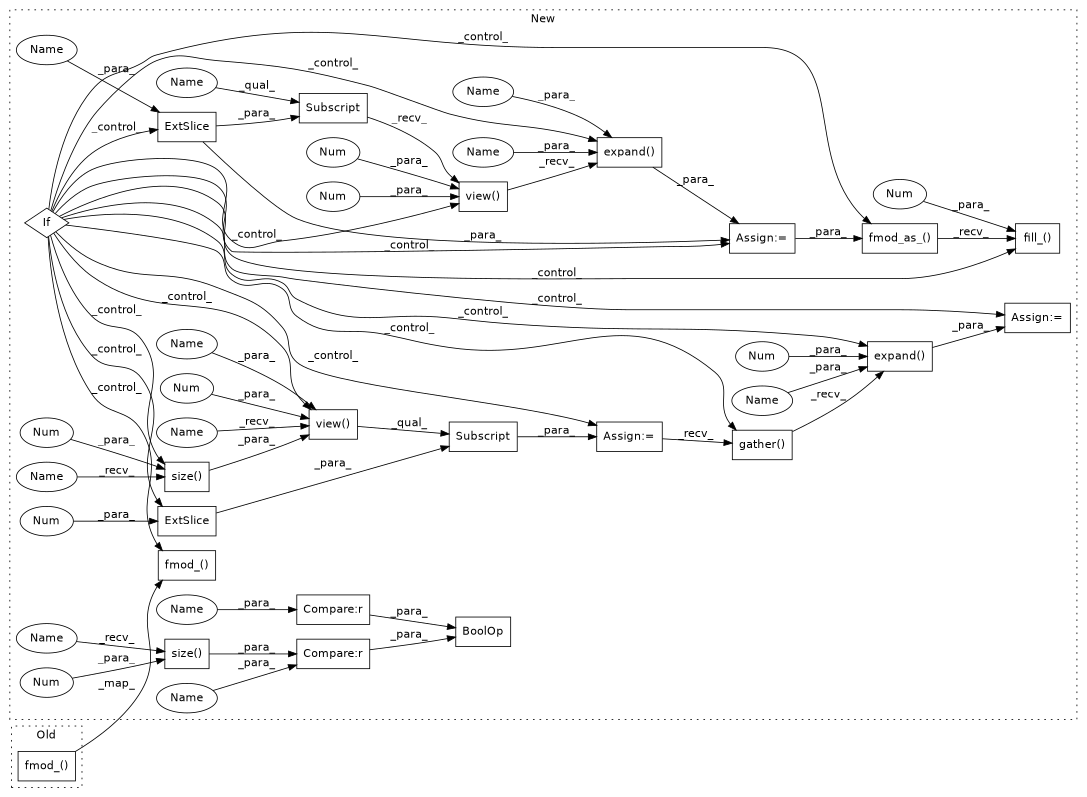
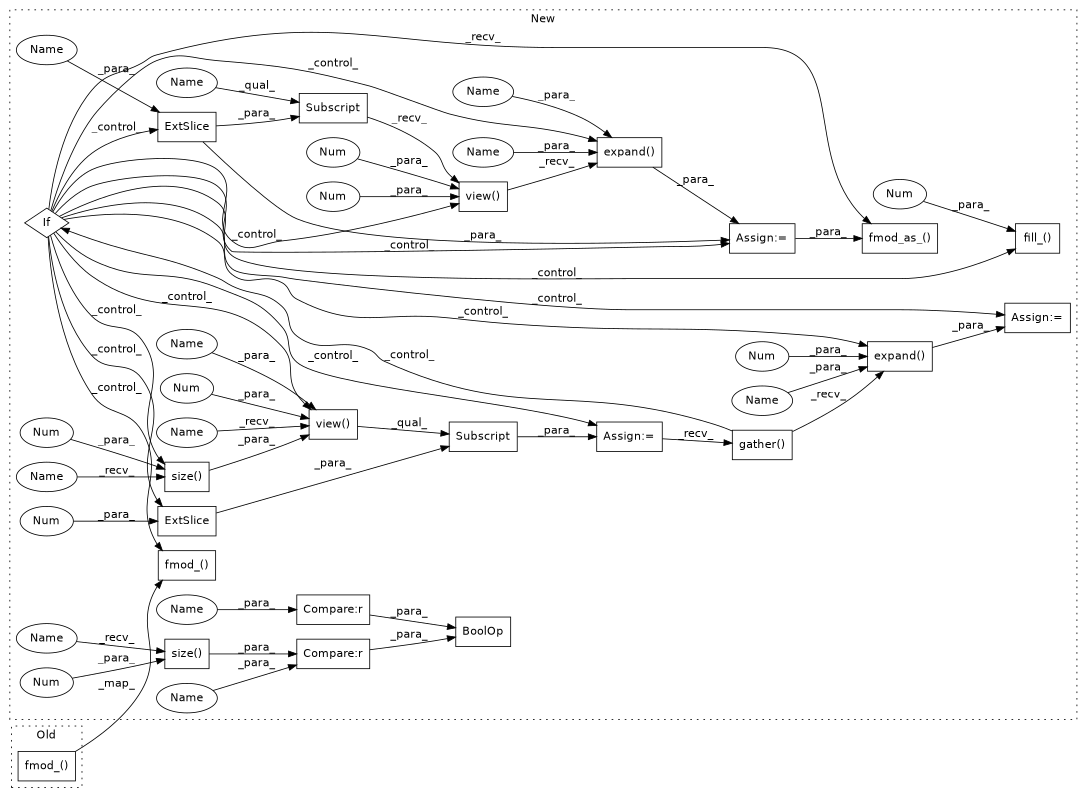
(483, 37) -> (483, 37)
(972, 238) -> none
(401, 338) -> (385, 362)
